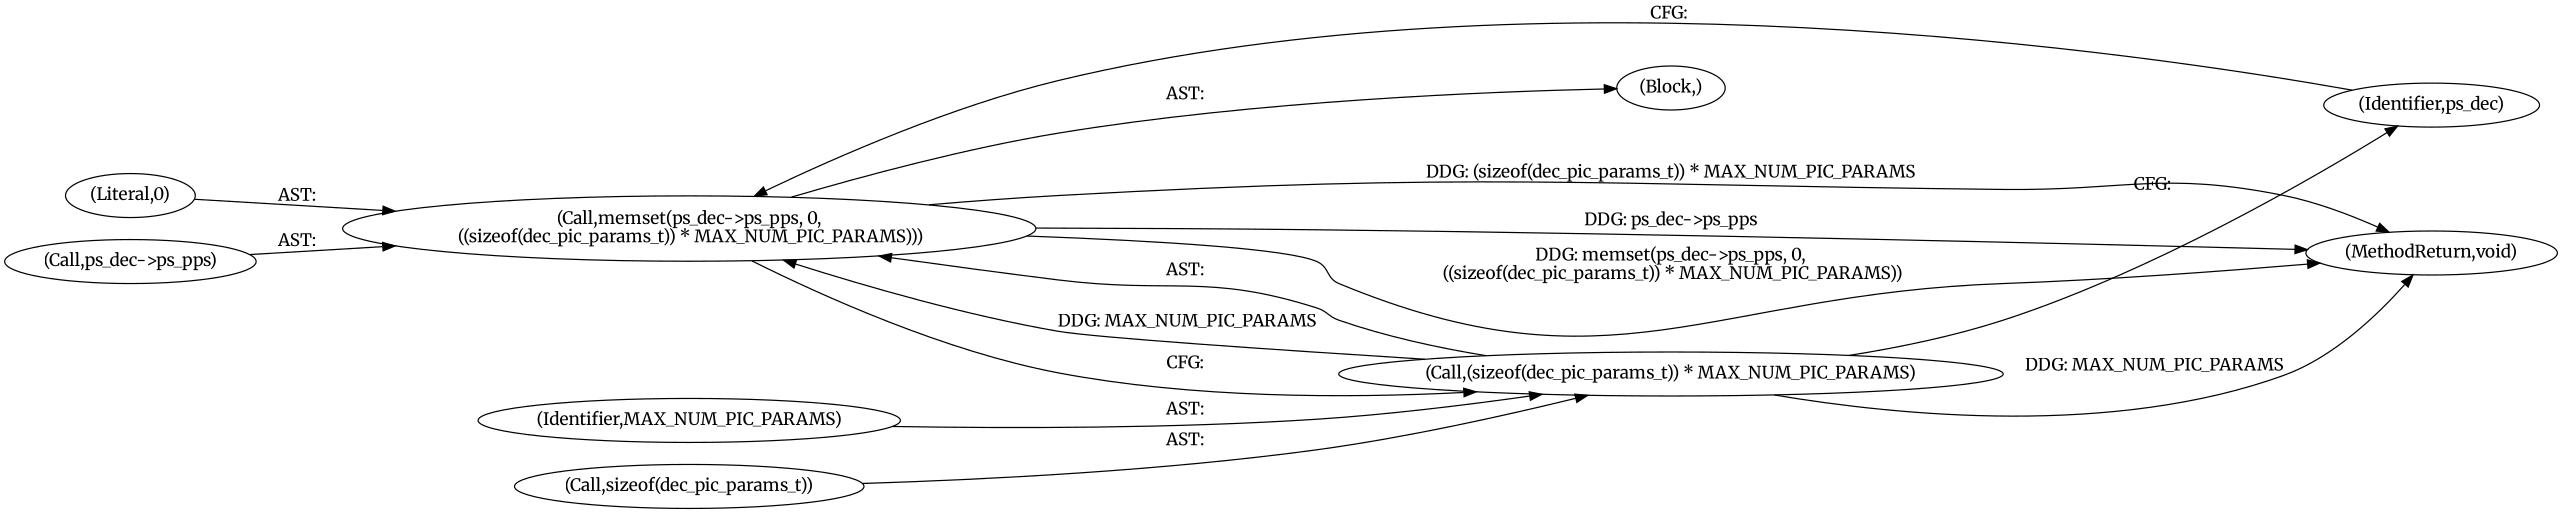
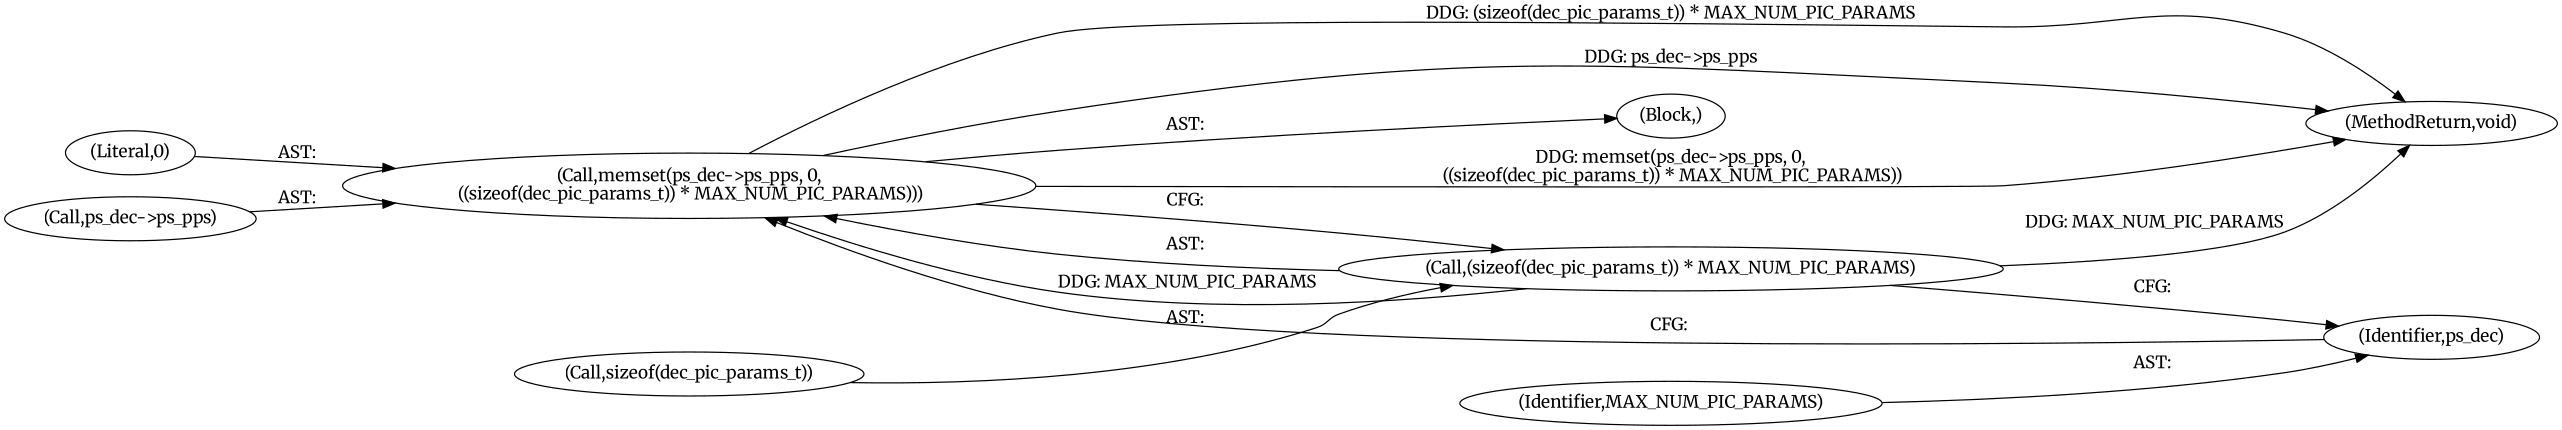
(1212, 424) -> (2120, 391)
